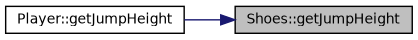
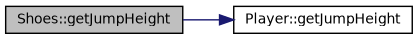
(202, 20) -> (201, 20)
